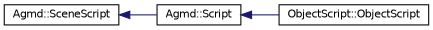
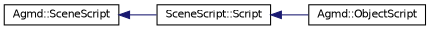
(199, 15) -> (214, 15)
(354, 15) -> (367, 15)
